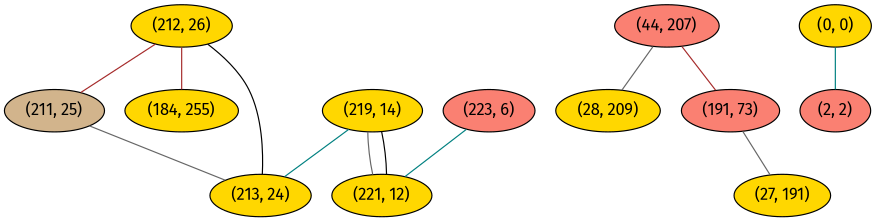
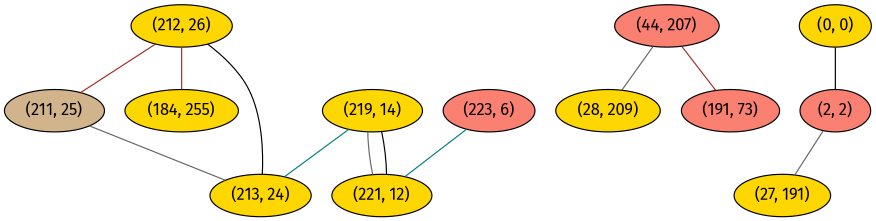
(835, 68) -> (835, 68)
(756, 153) -> (809, 153)
